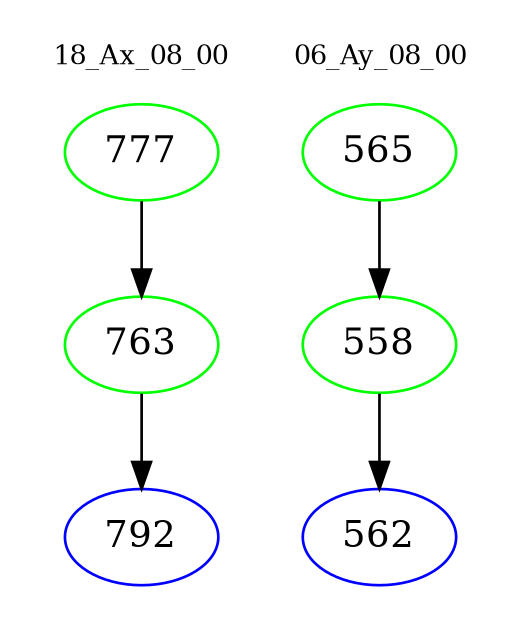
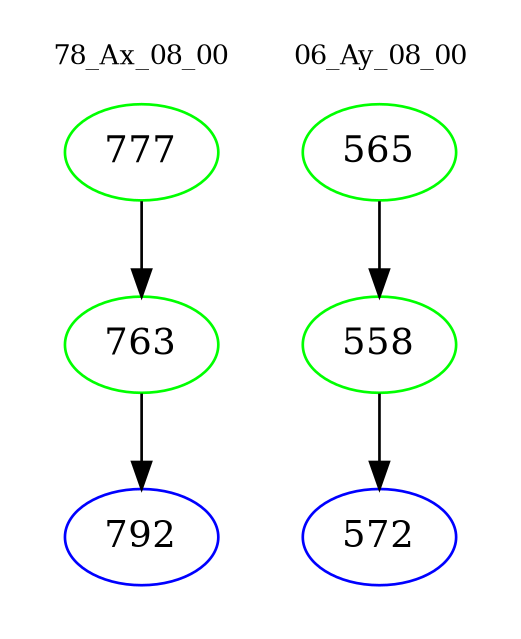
(142, 57) -> (142, 57)
(379, 537) -> (379, 537)
